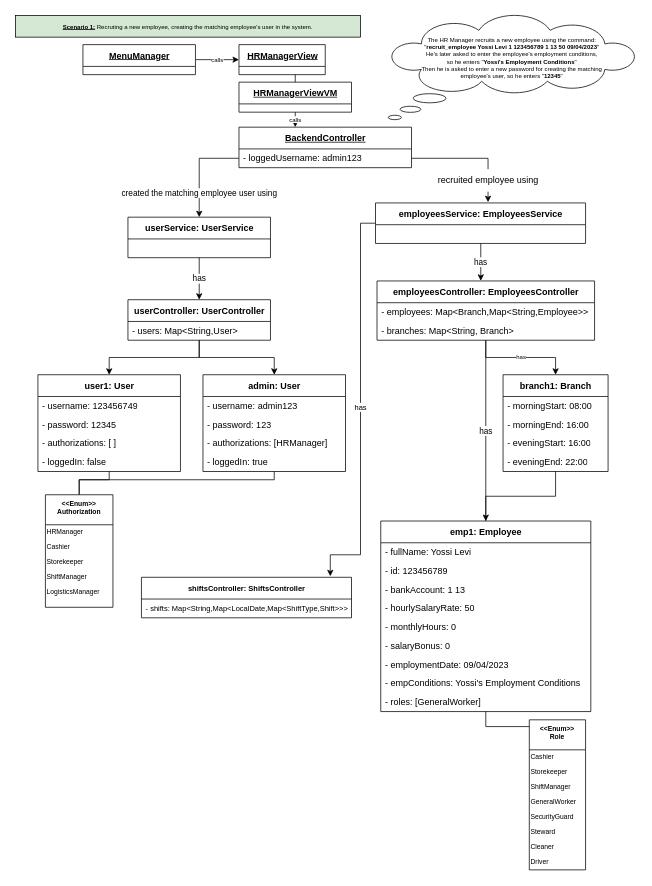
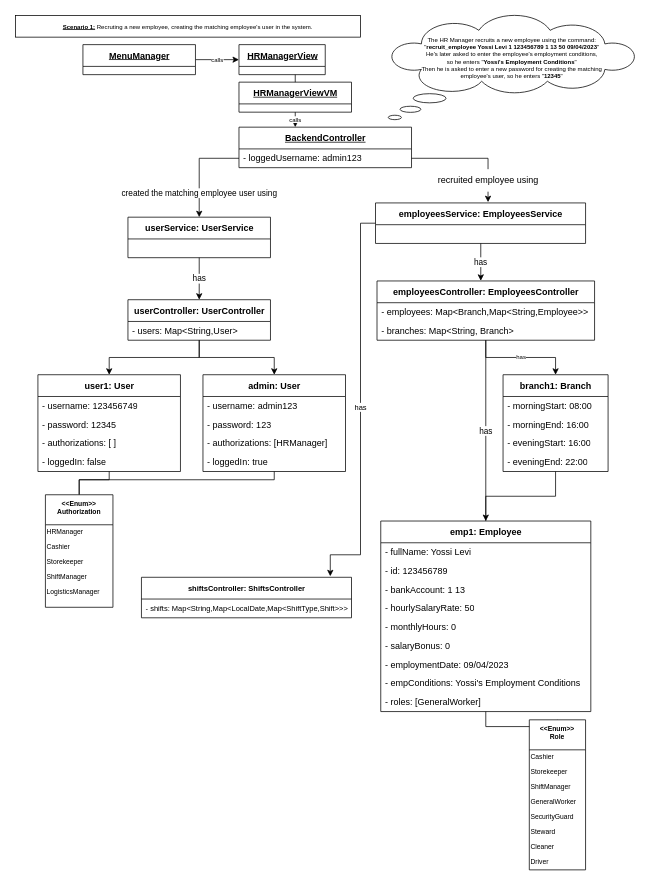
(188, 26) -> (188, 26)
